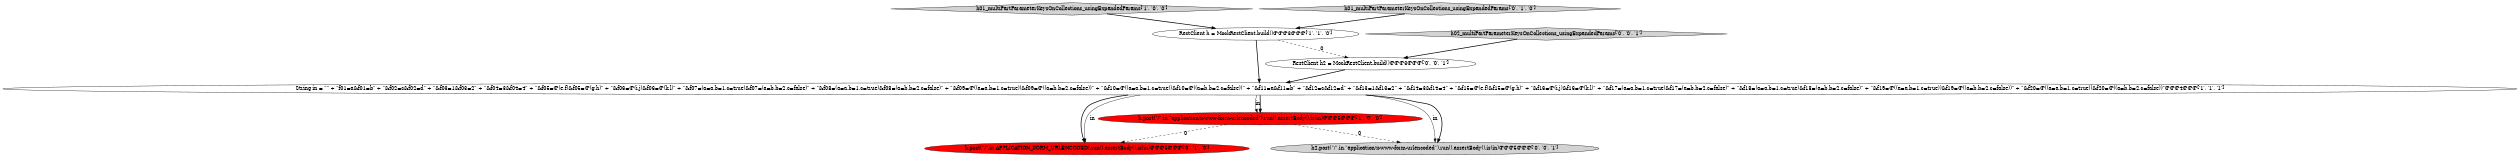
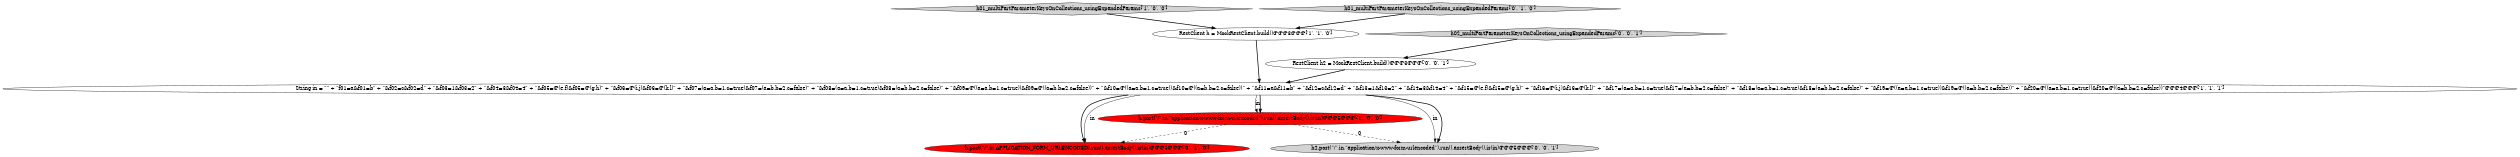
(1312, 48) -> none
